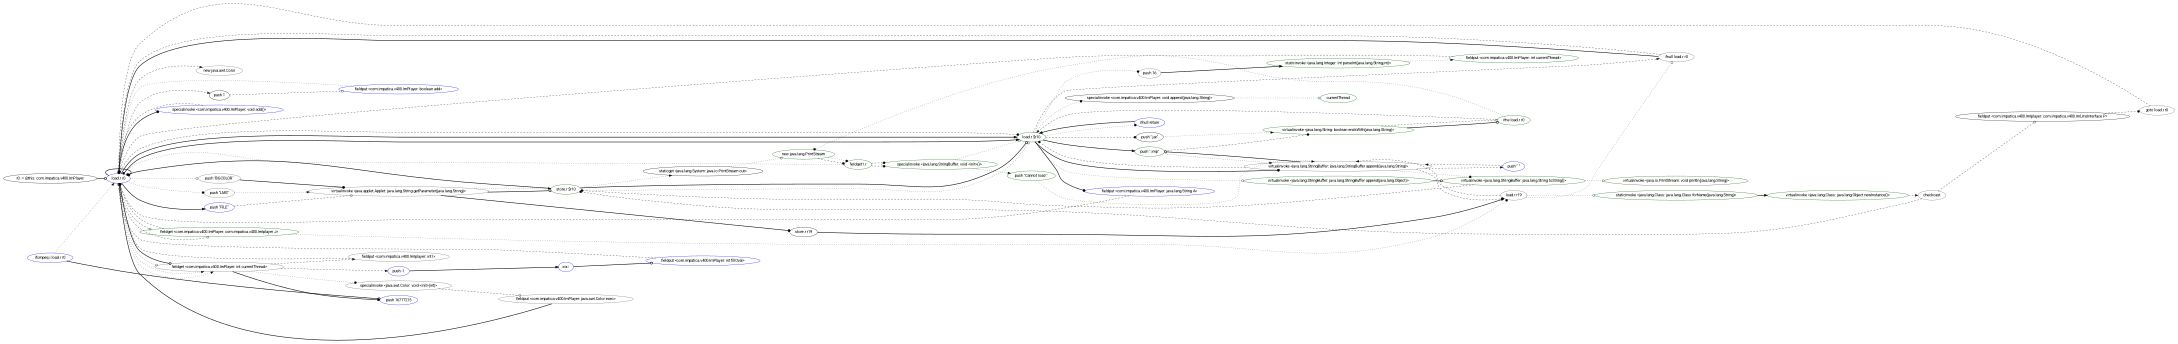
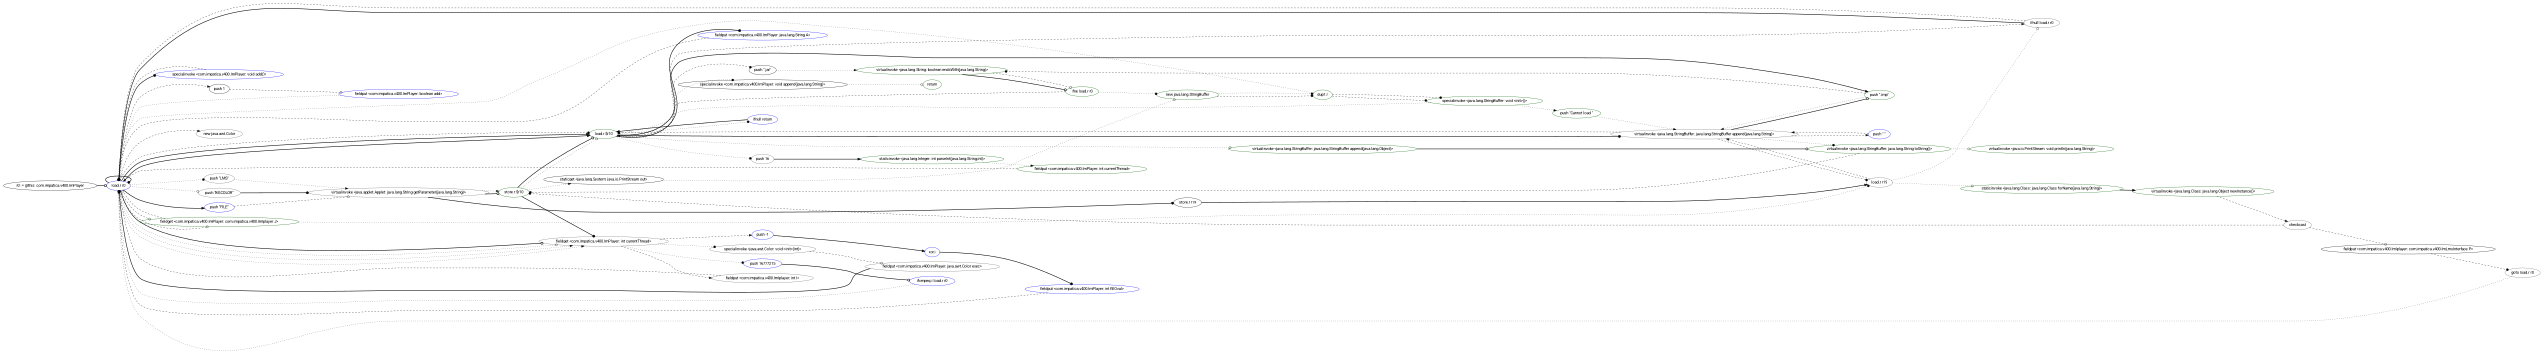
(1082, 26) -> (1259, 321)
(1338, 98) -> (932, 85)
(804, 154) -> (1188, 95)
(858, 165) -> (1323, 95)
(340, 167) -> (557, 216)
(612, 265) -> (1007, 259)
(222, 285) -> (845, 271)
(293, 290) -> (682, 257)
